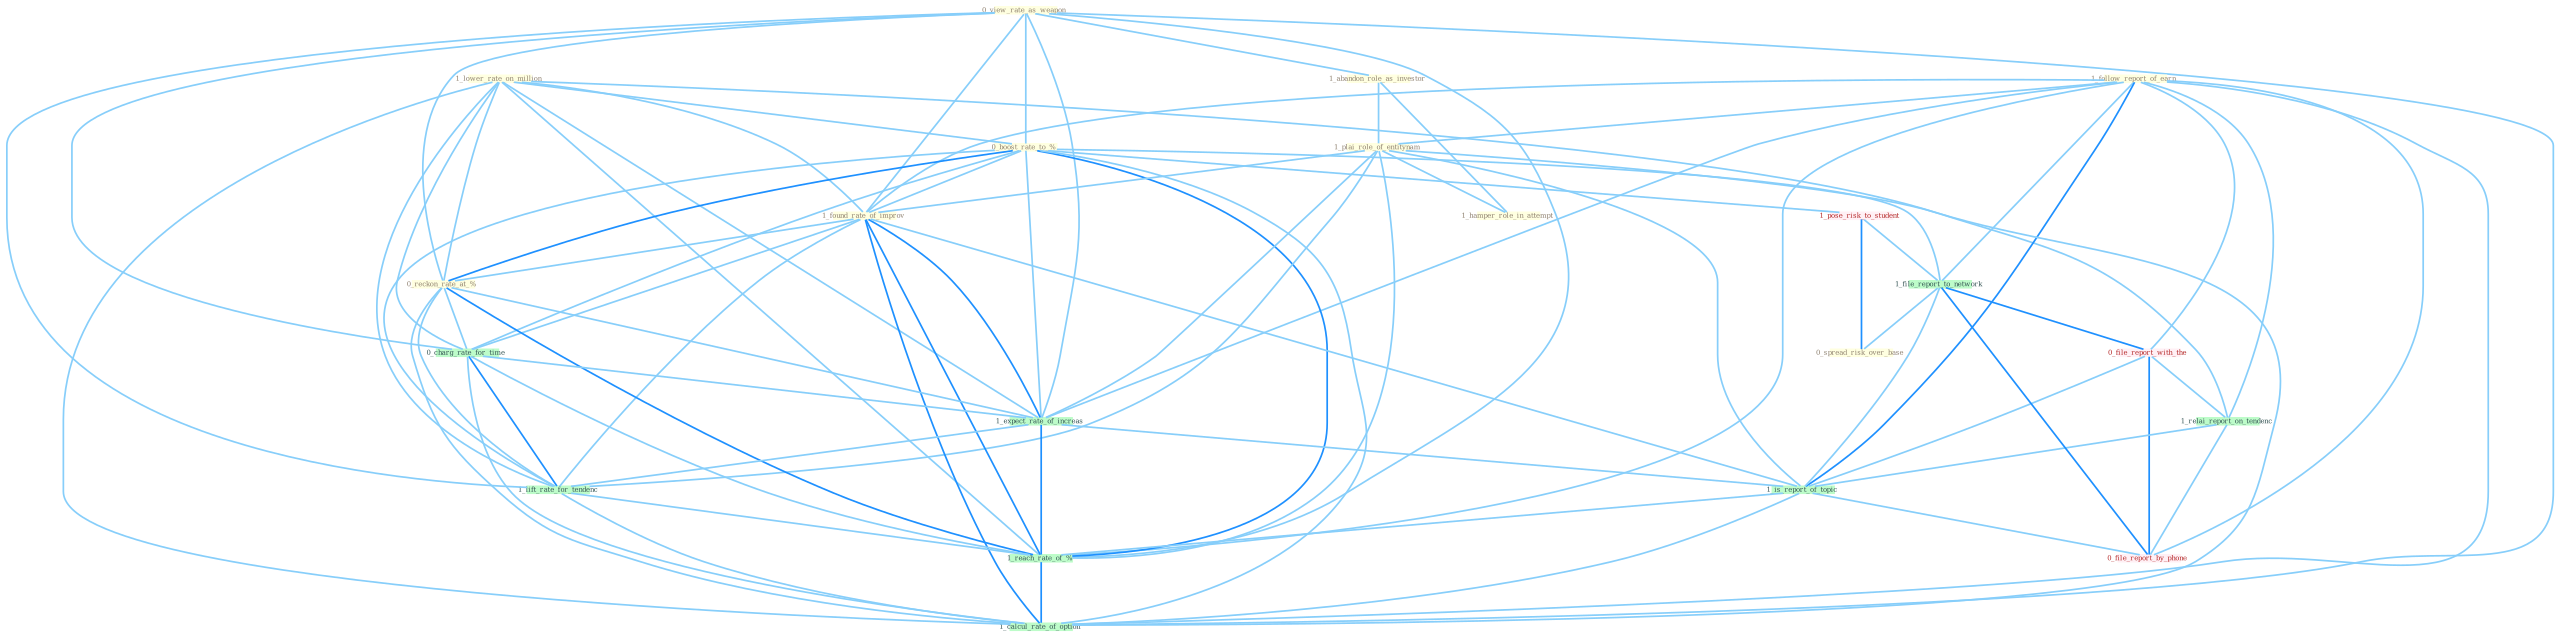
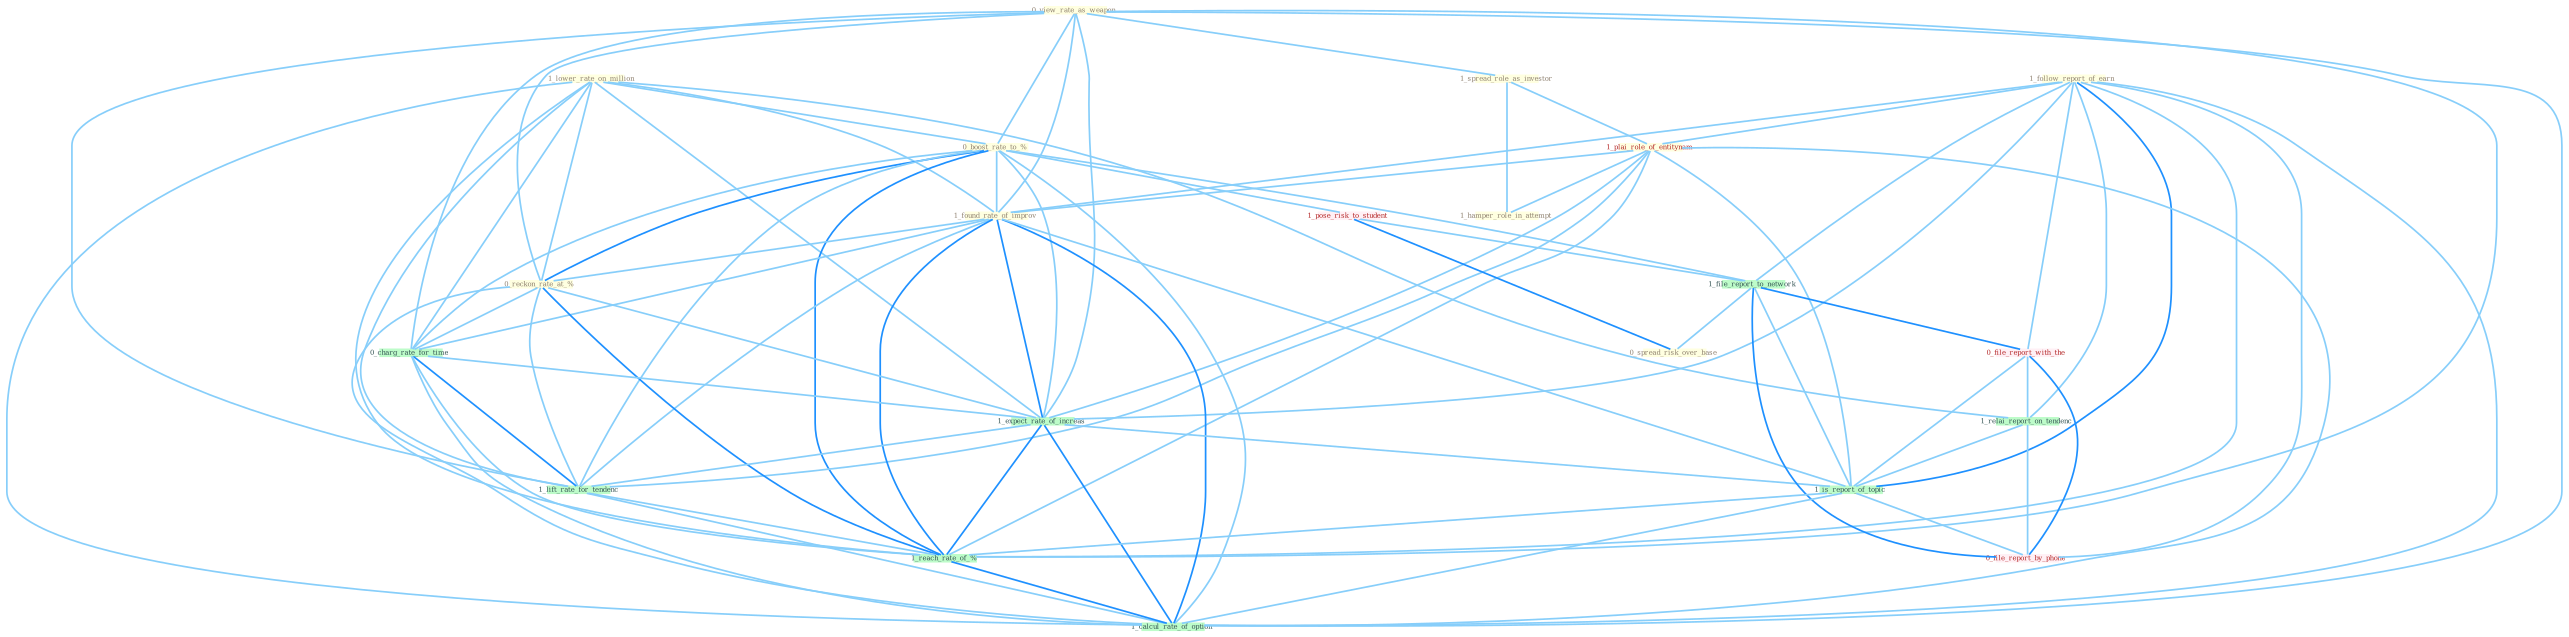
(1379, 79) -> (1507, 79)
(1379, 147) -> (1651, 147)
none -> (1108, 524)
